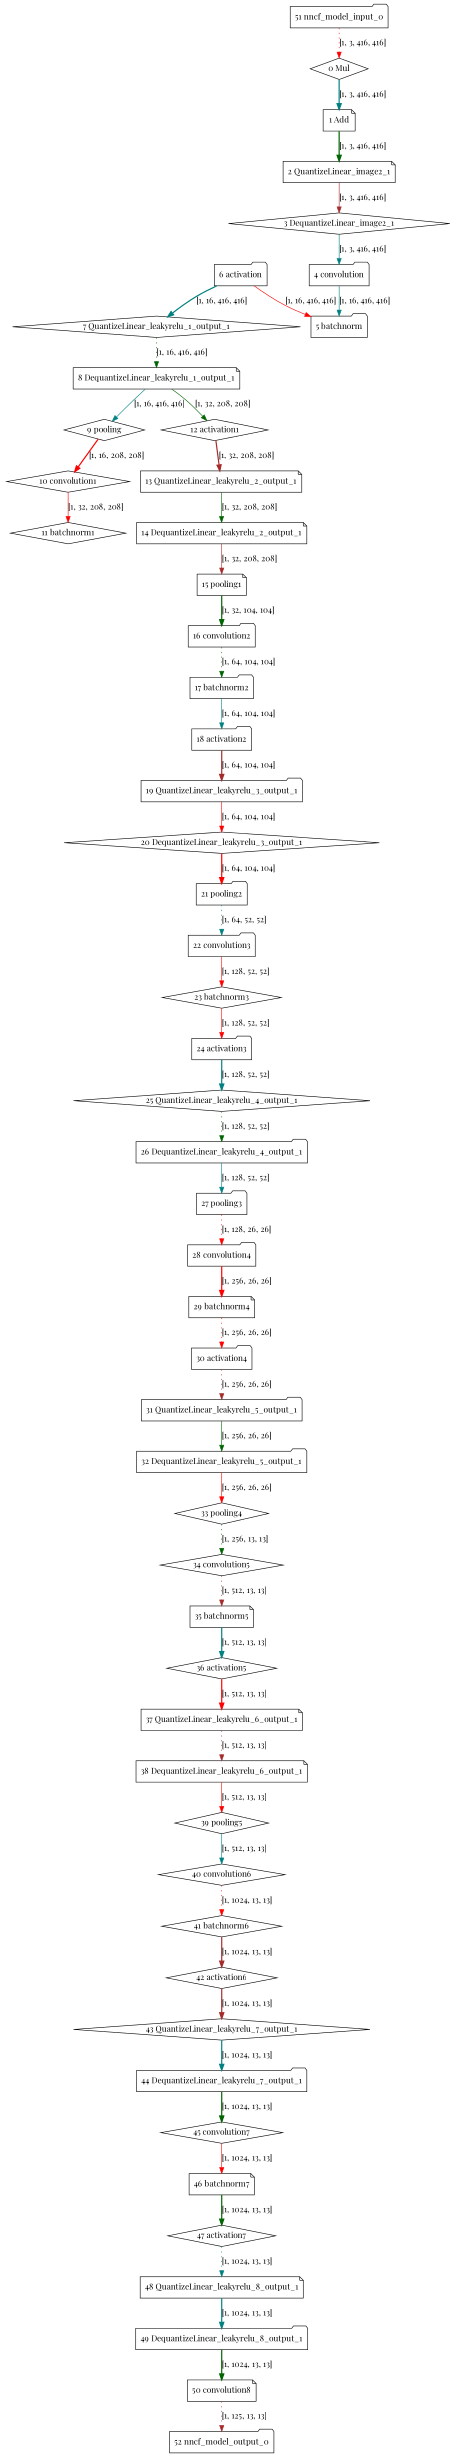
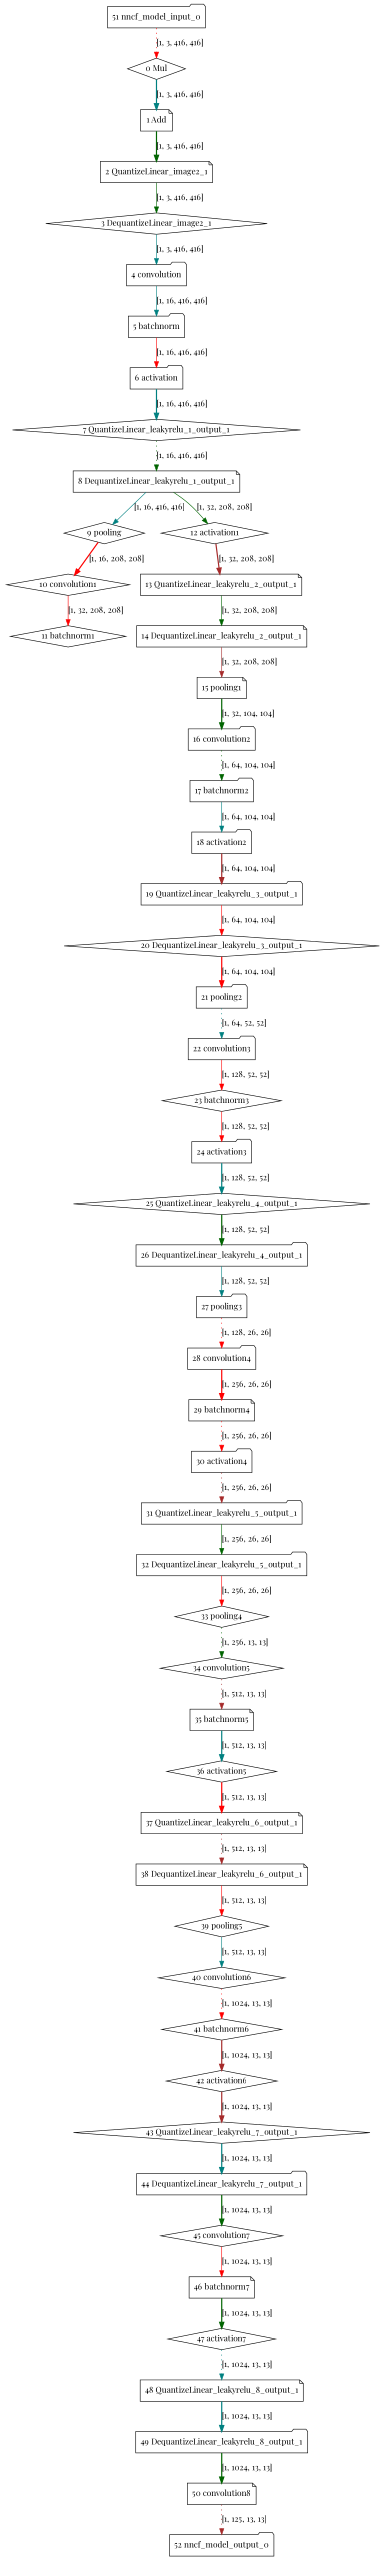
(339, 195) -> (156, 195)
(279, 302) -> (156, 350)
(222, 1124) -> (222, 1227)
